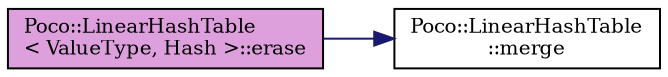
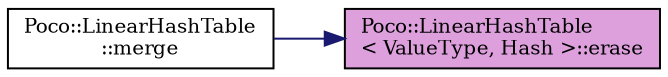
(349, 39) -> (299, 39)
